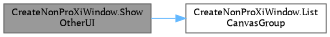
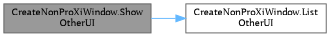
(256, 18) -> (256, 18)
